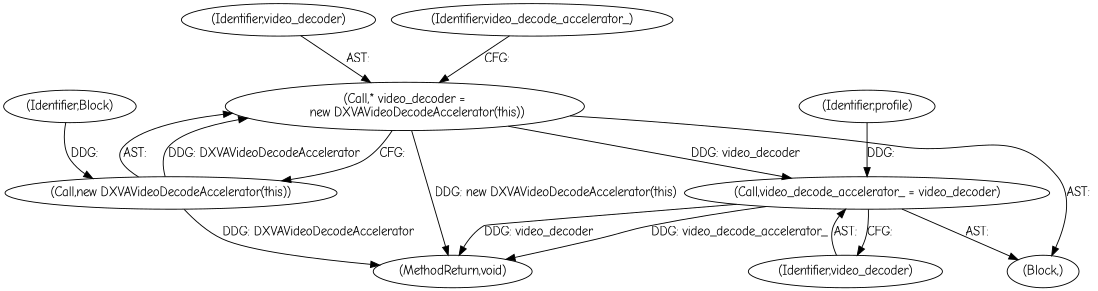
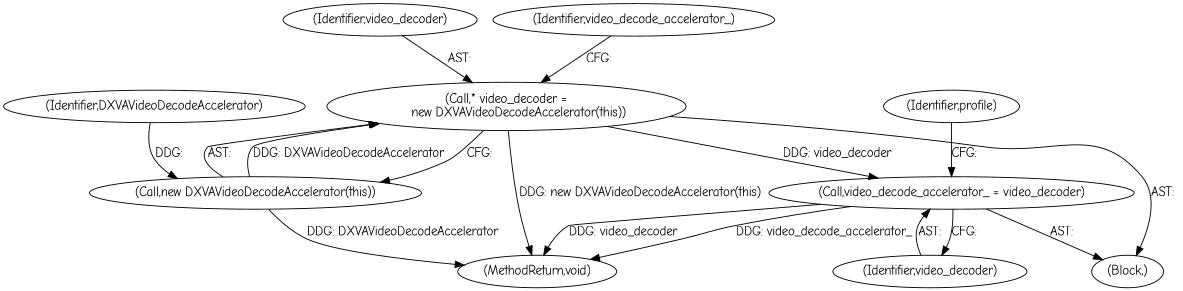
(70, 106) -> (154, 106)
(883, 154) -> (966, 154)
